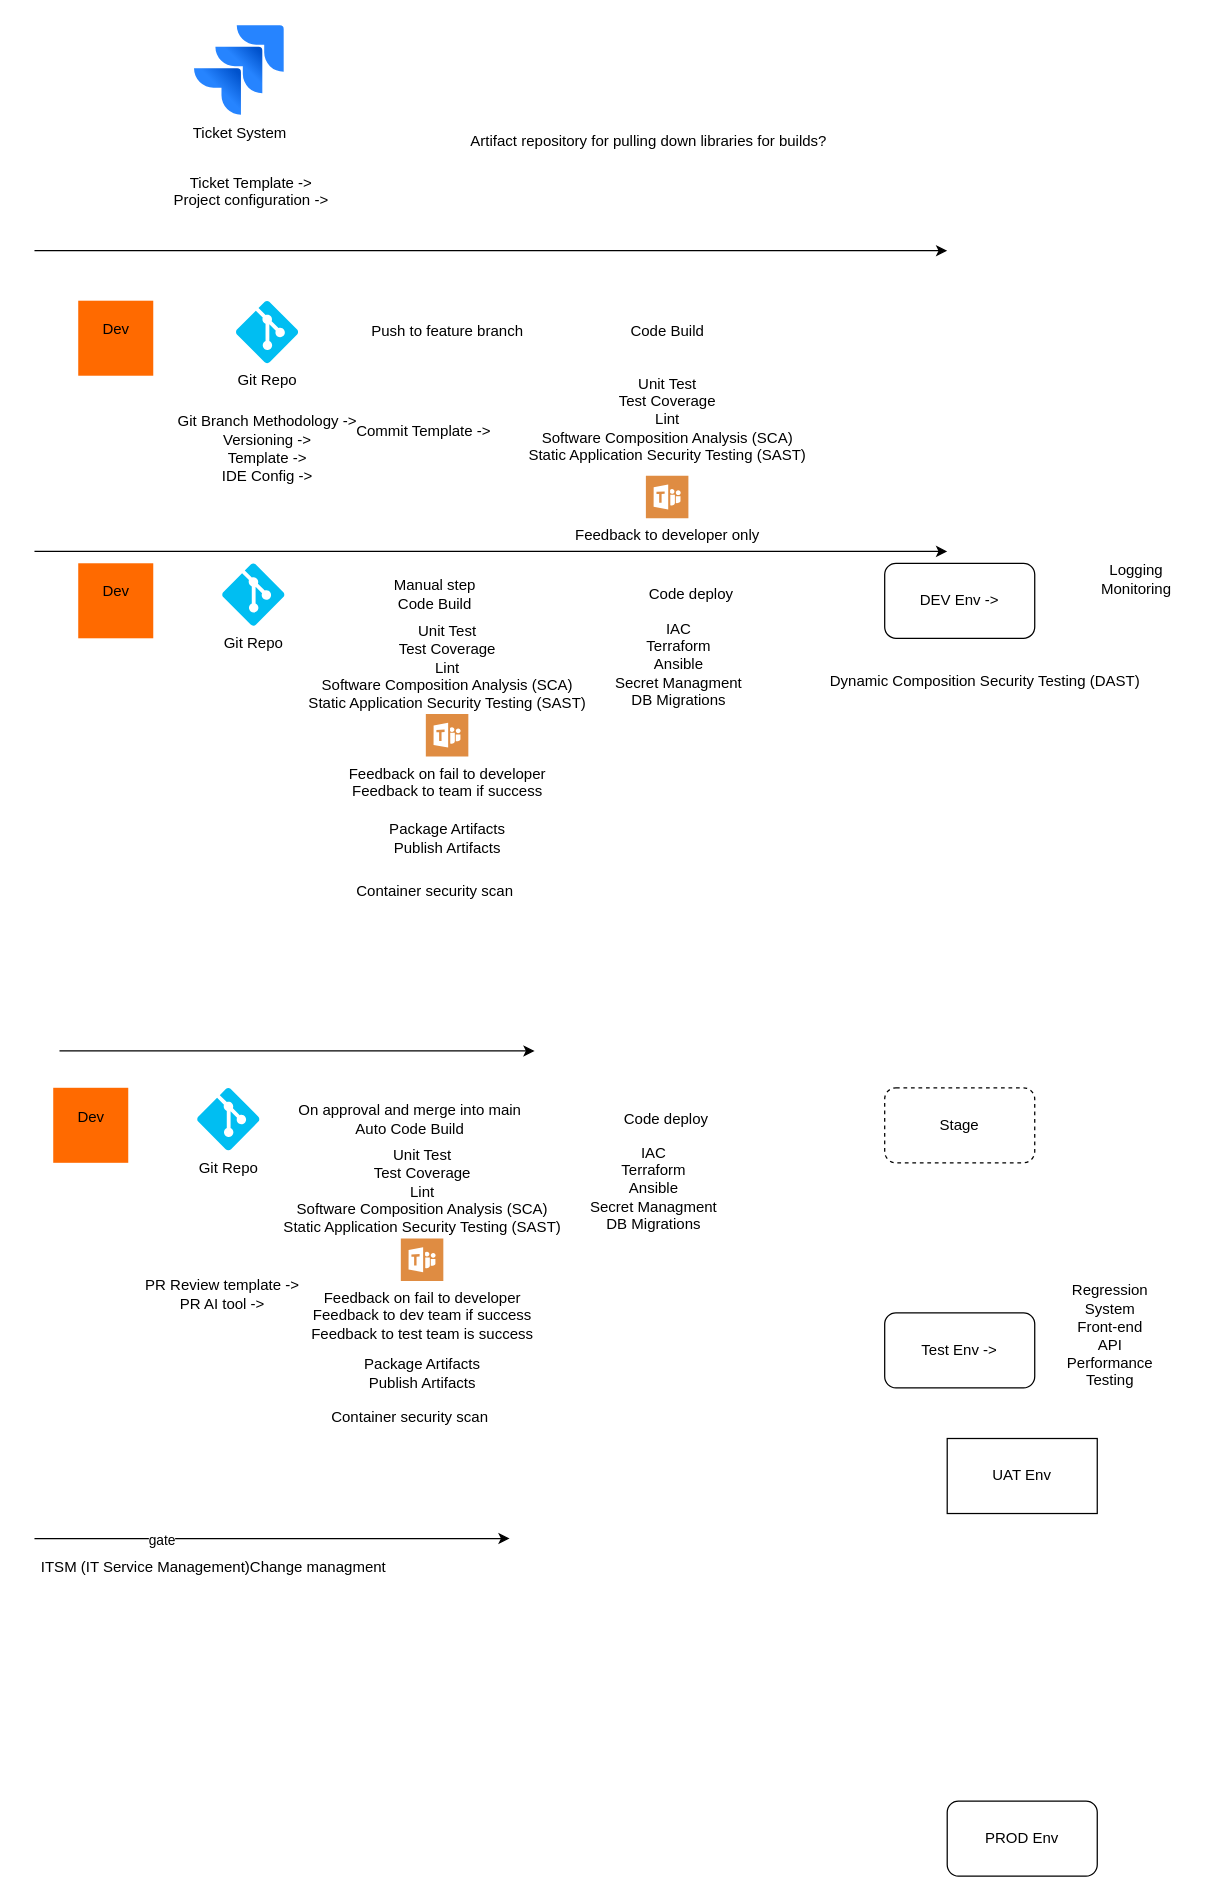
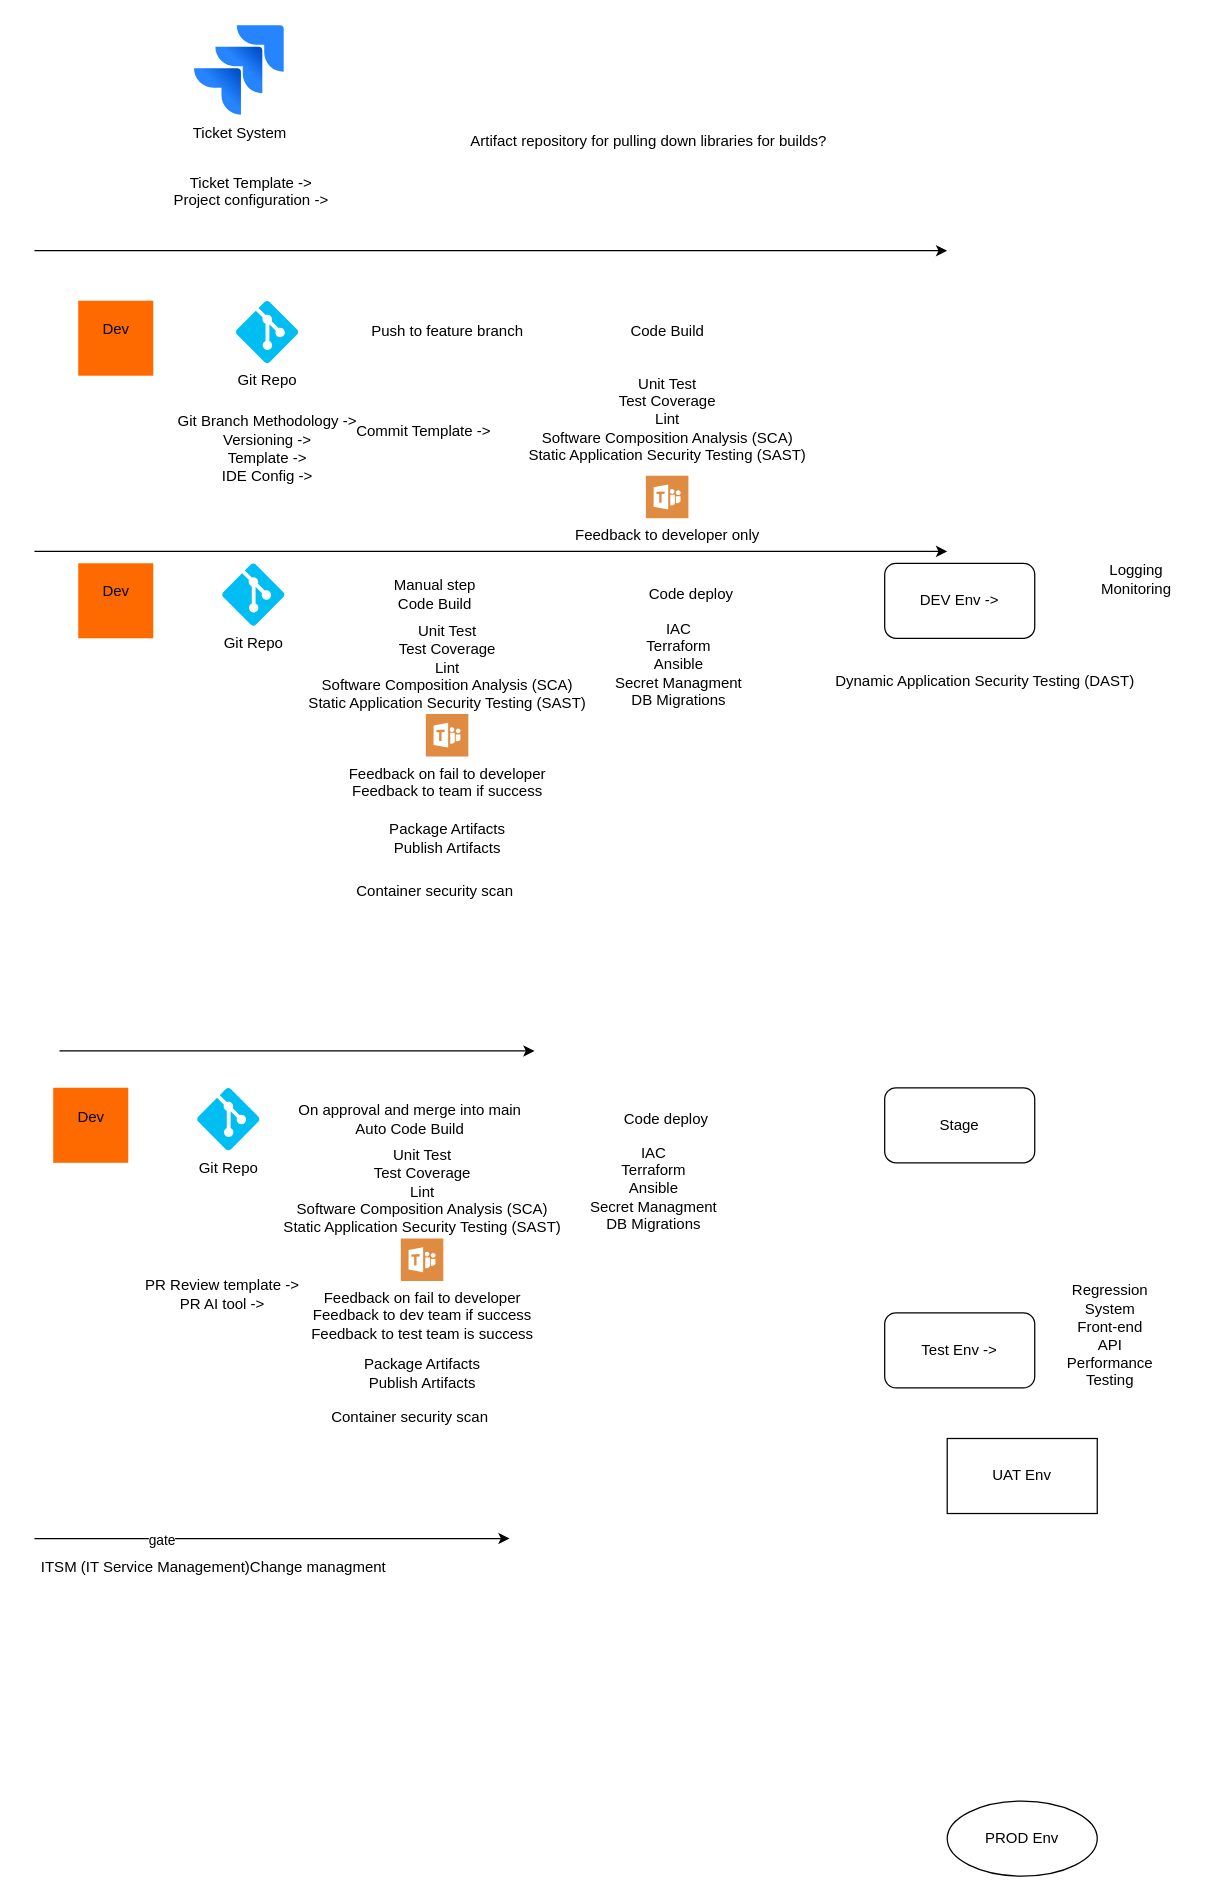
(985, 682) -> (985, 682)
(959, 1125) -> (959, 1125)
(1022, 1838) -> (1022, 1838)
